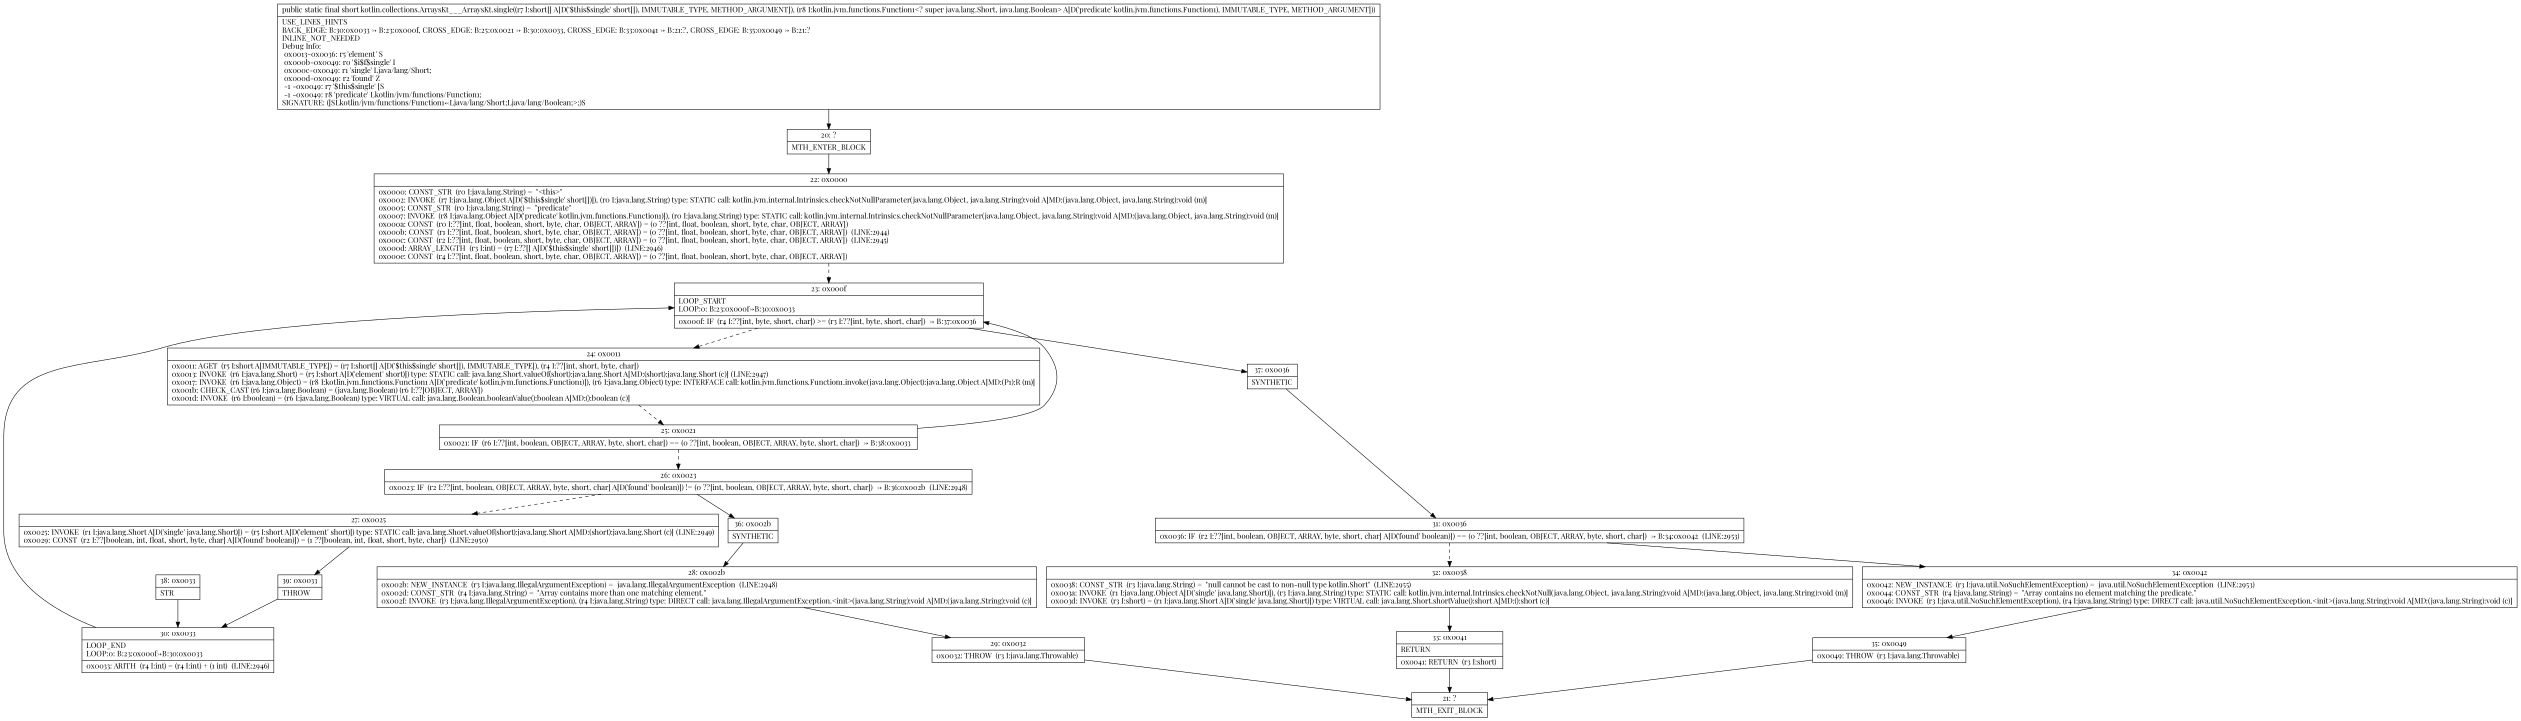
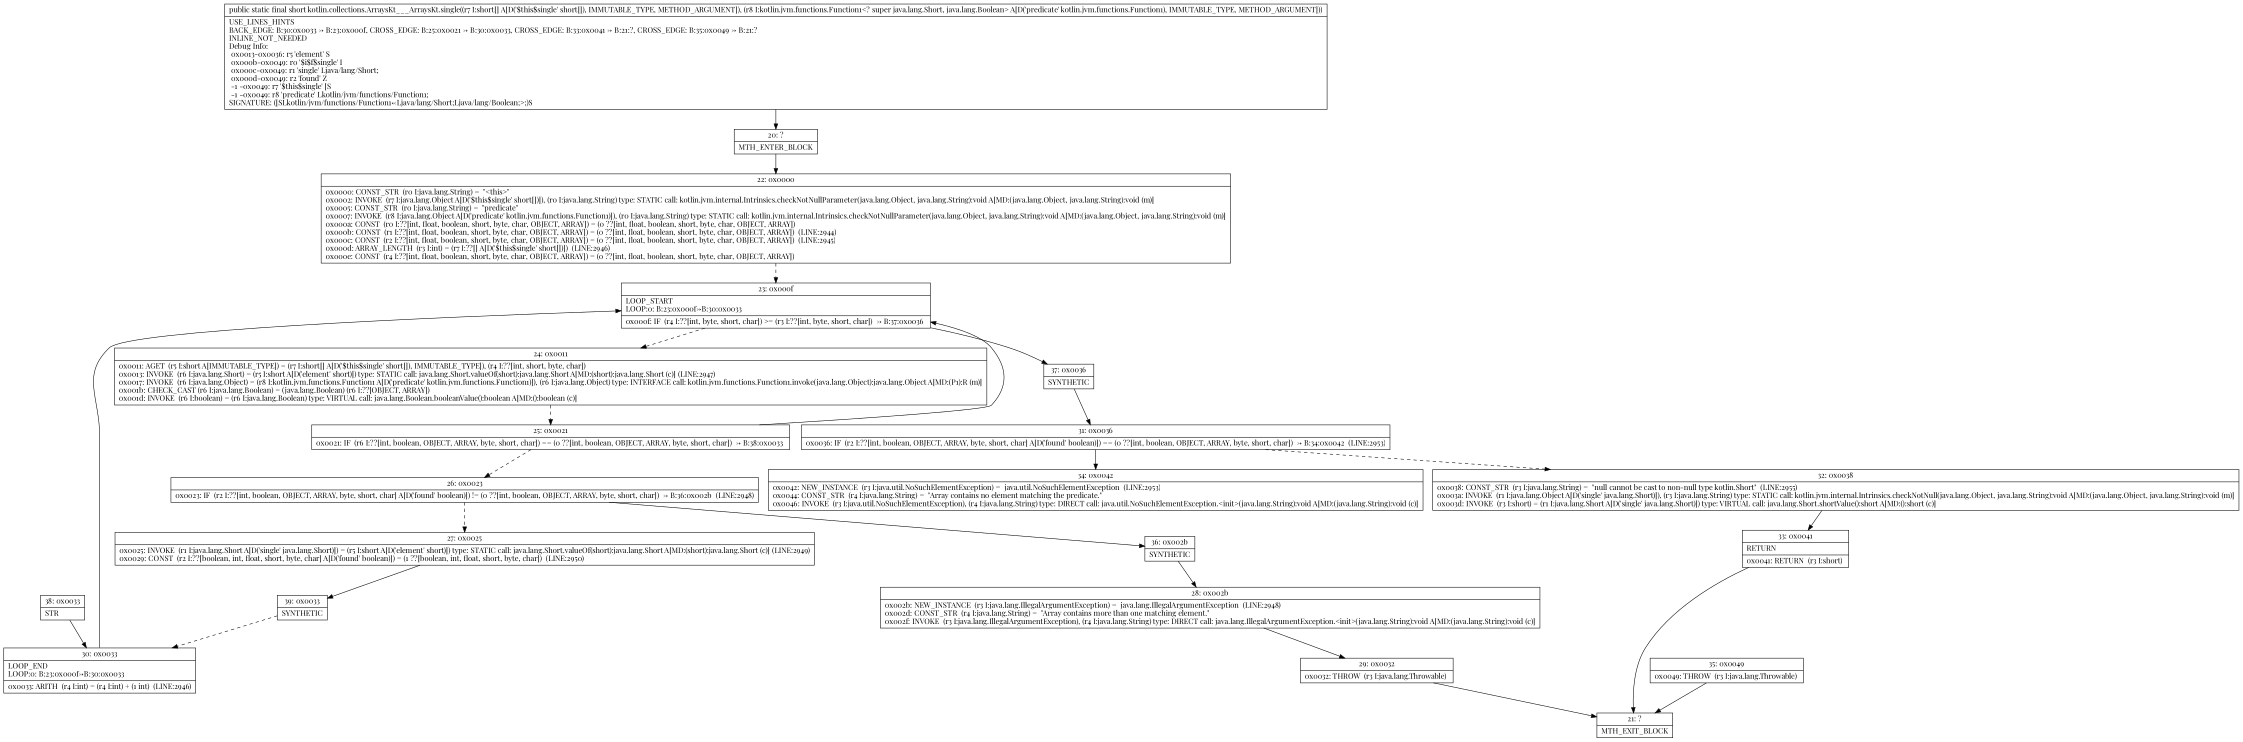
(296, 593) -> (302, 614)
(252, 612) -> (227, 631)
(2023, 622) -> none
